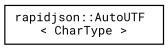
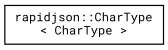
(84, 25) -> (84, 25)
